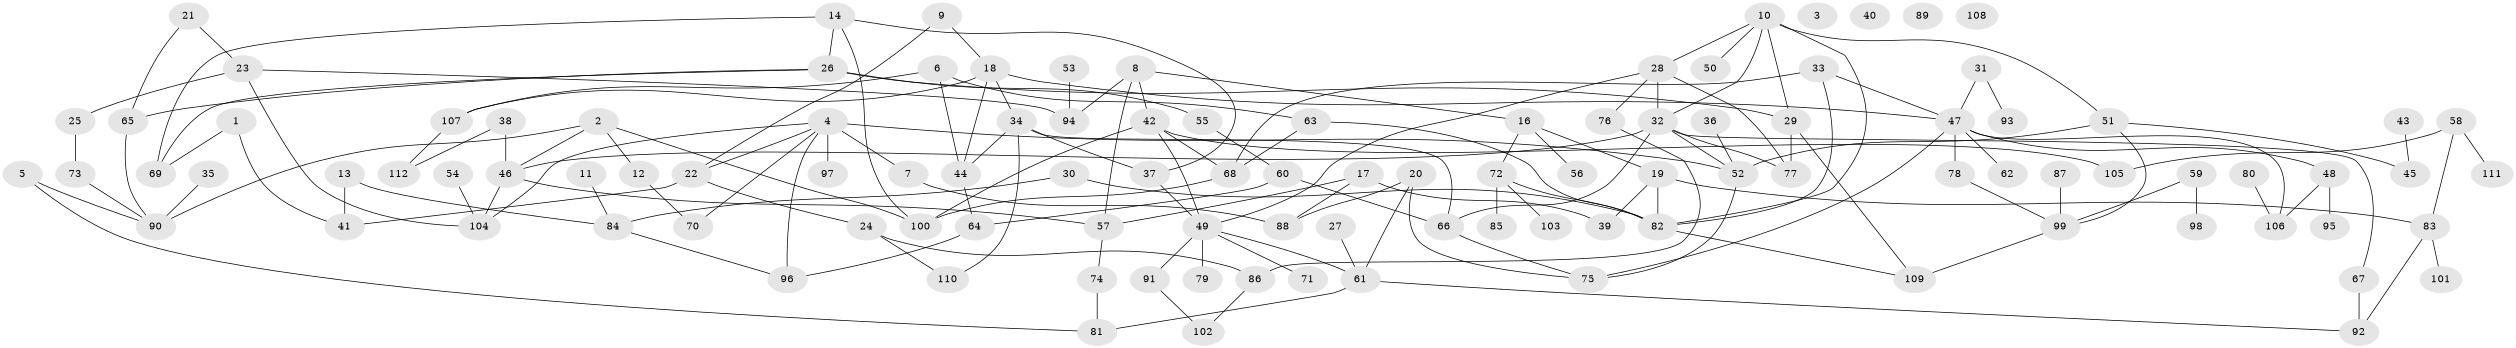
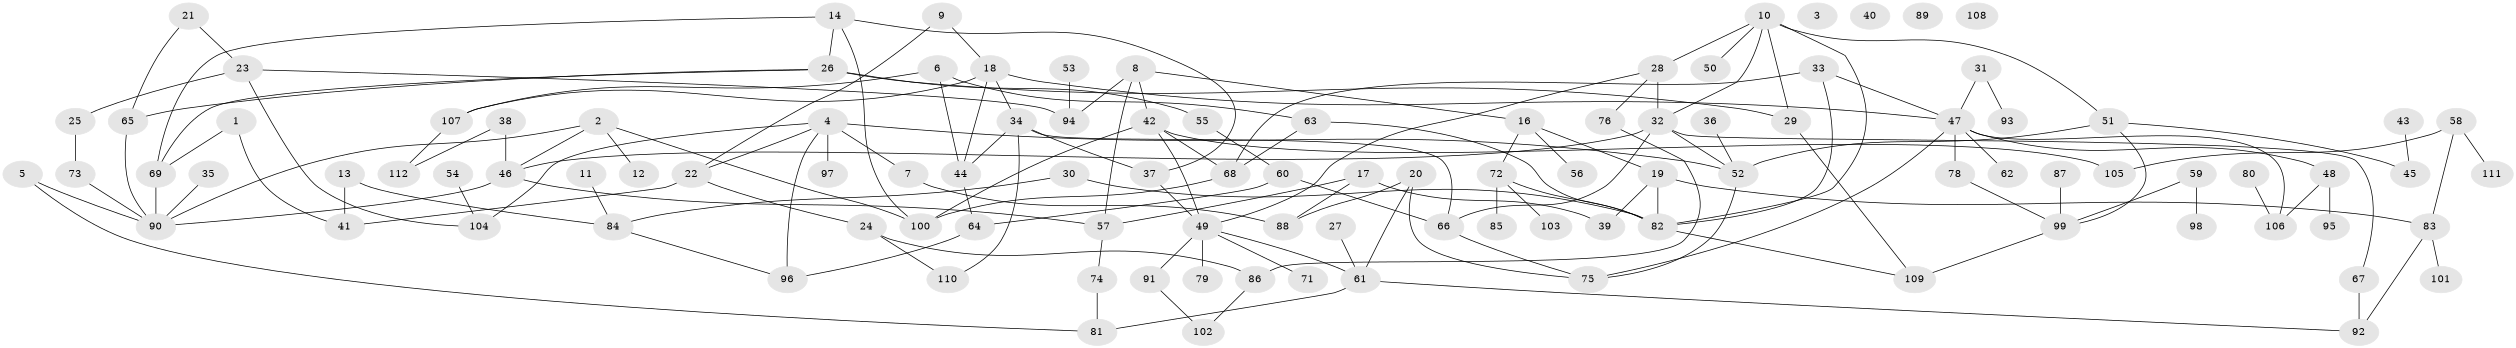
(1791, 174) -> none
(493, 200) -> (334, 210)
none -> (156, 201)
(693, 227) -> none
